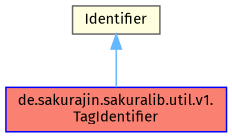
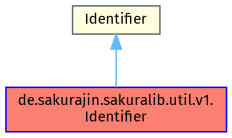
(116, 110) -> (116, 110)
